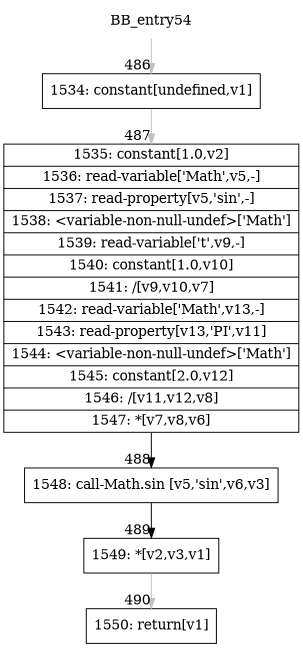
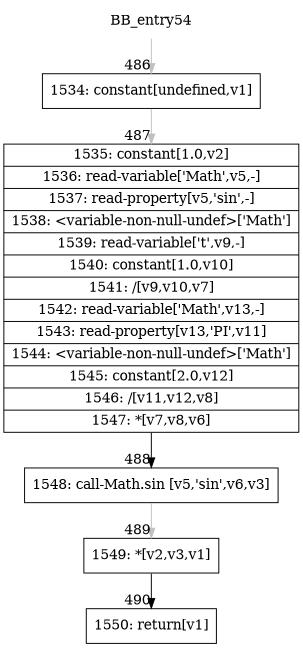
(151, 516) -> (151, 516)
(151, 586) -> (151, 586)
